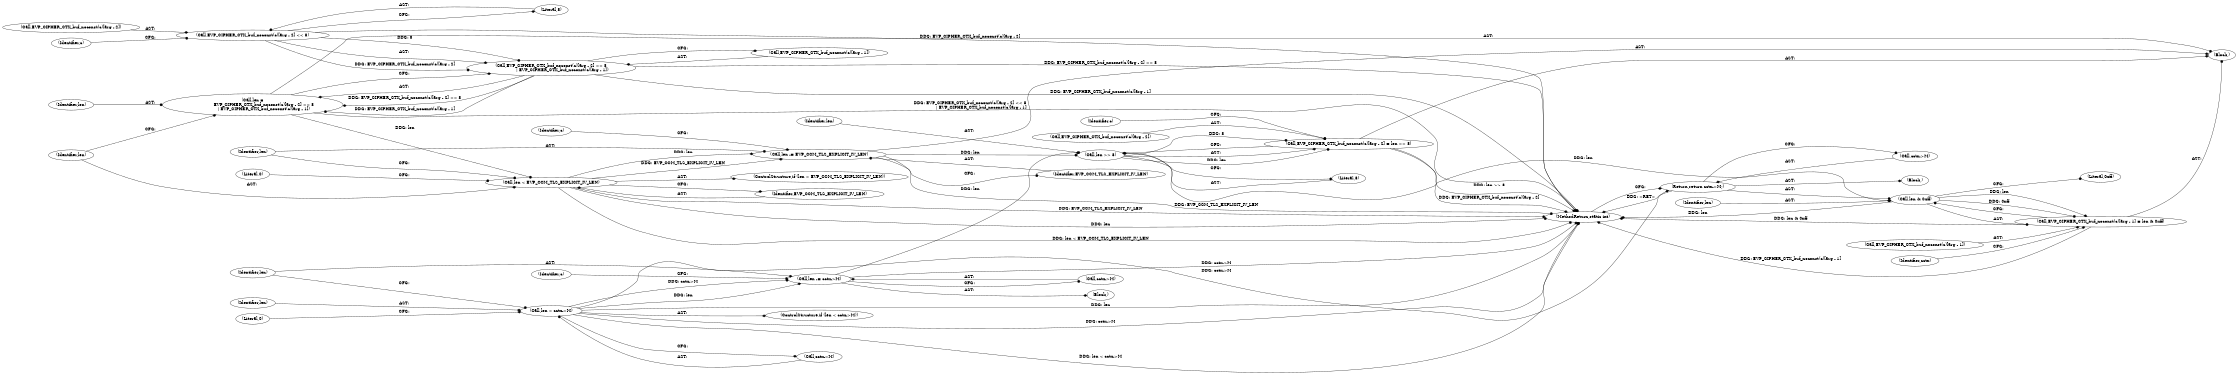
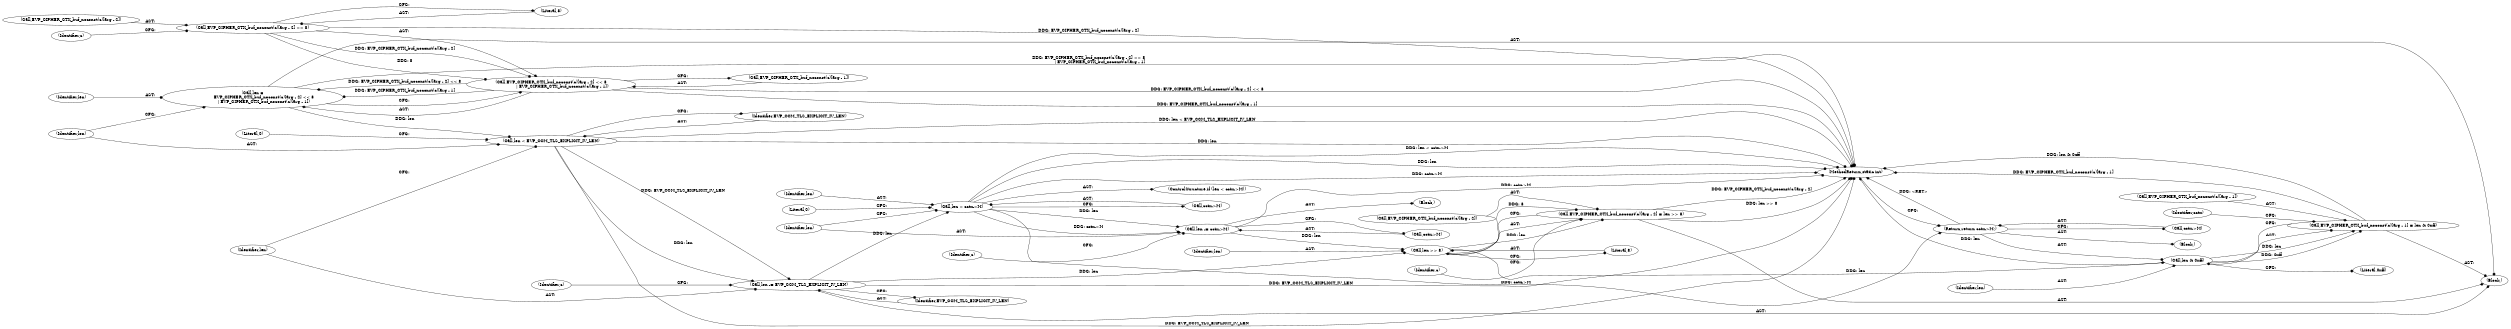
(819, 177) -> none
none -> (876, 244)
